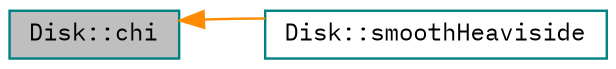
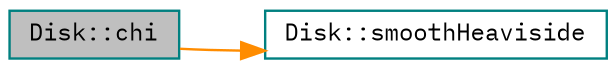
(234, 19) -> (210, 50)
